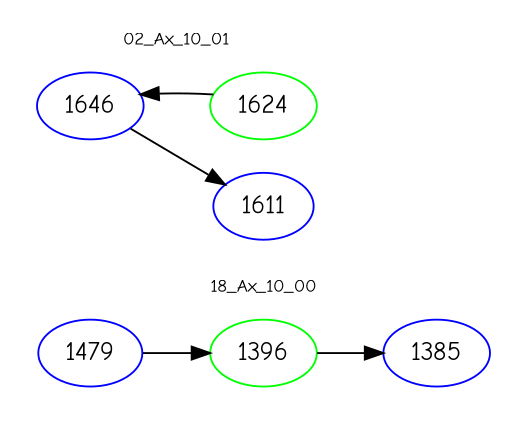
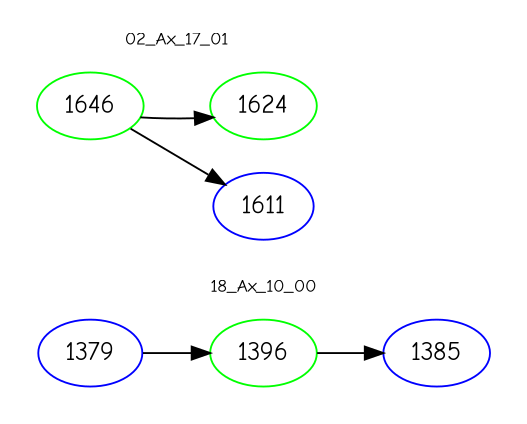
(177, 40) -> (177, 40)
(186, 93) -> (167, 118)
(90, 106) -> (90, 106)
(90, 353) -> (90, 353)
